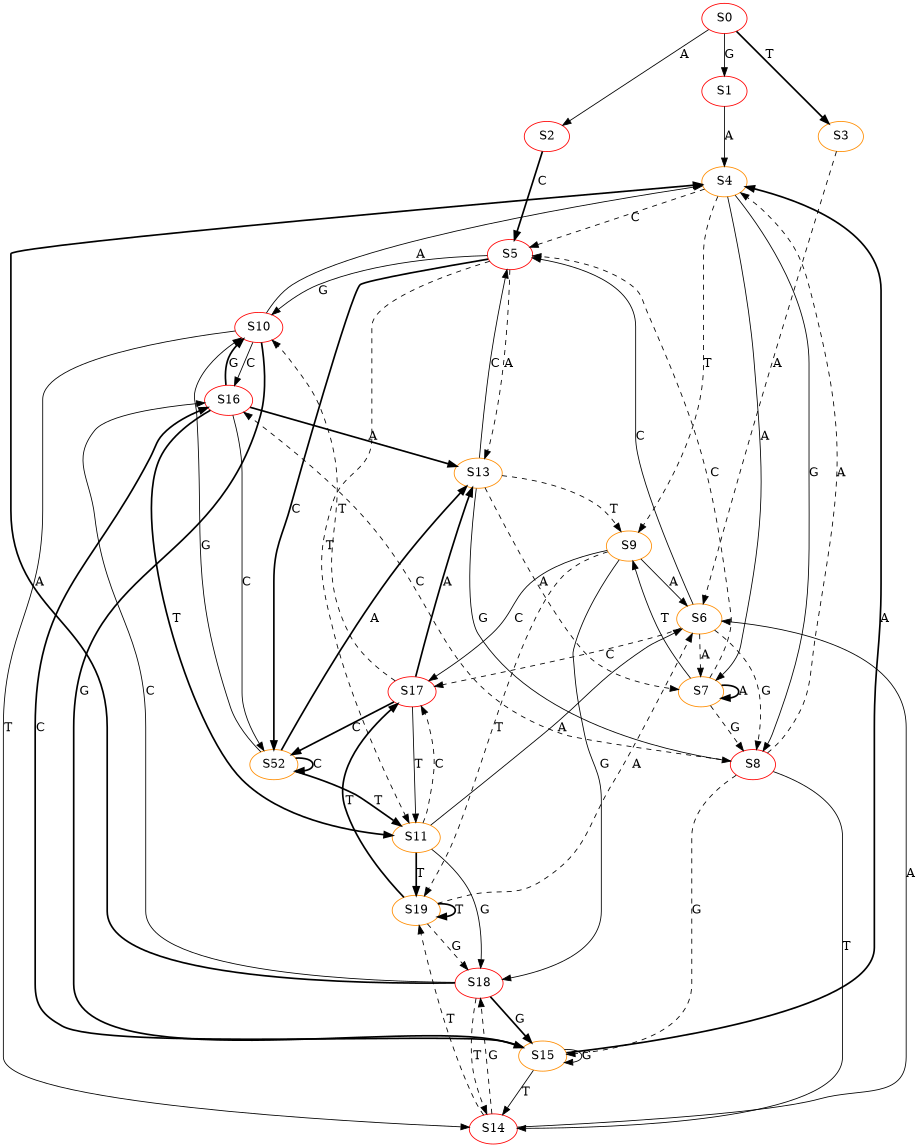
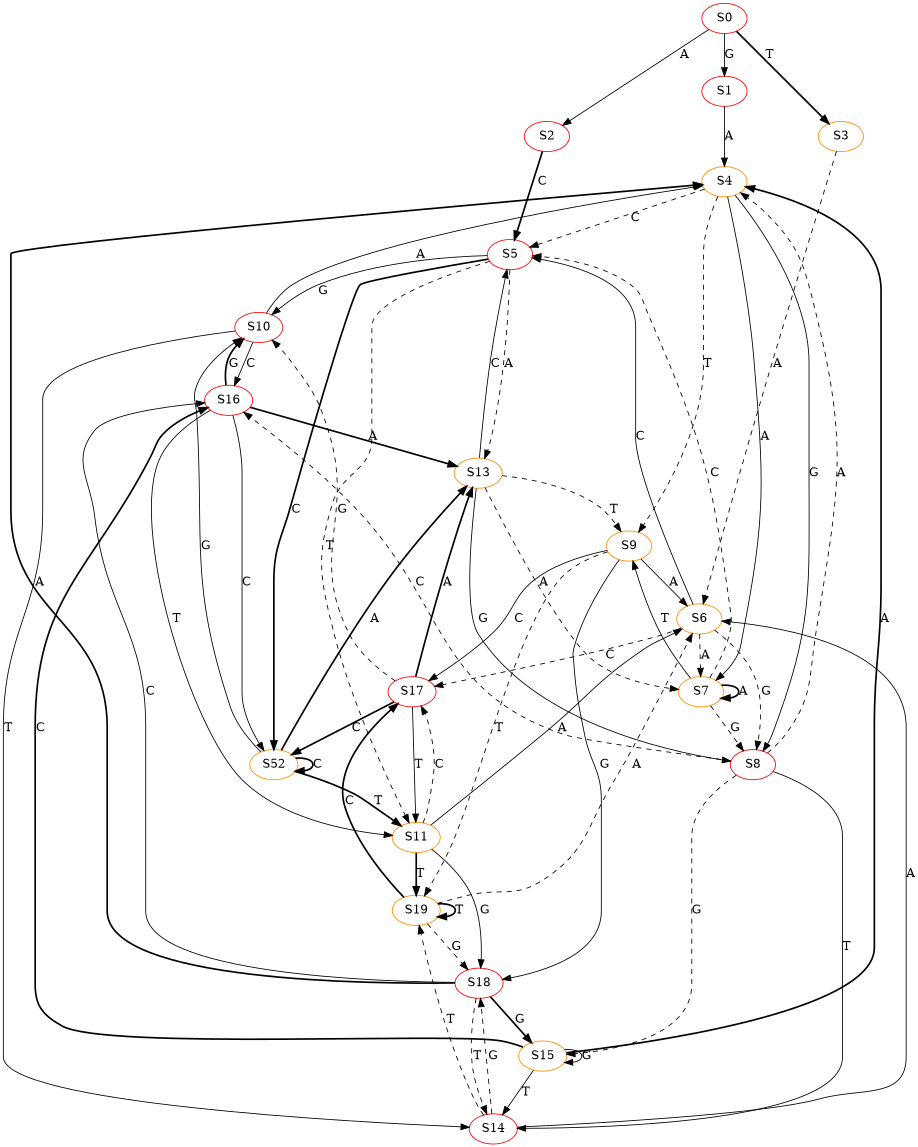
(343, 510) -> (343, 510)
(183, 666) -> (183, 666)
(350, 801) -> (350, 801)
(74, 864) -> none
